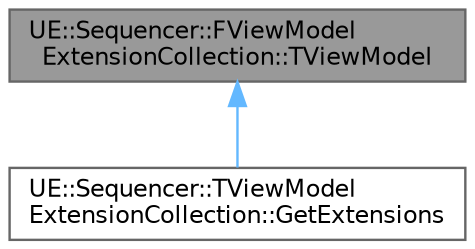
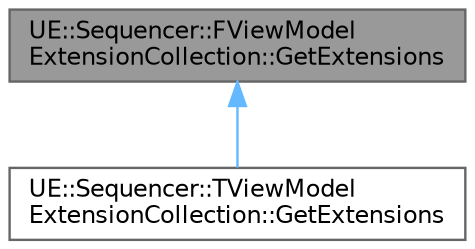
(237, 46) -> (237, 46)
